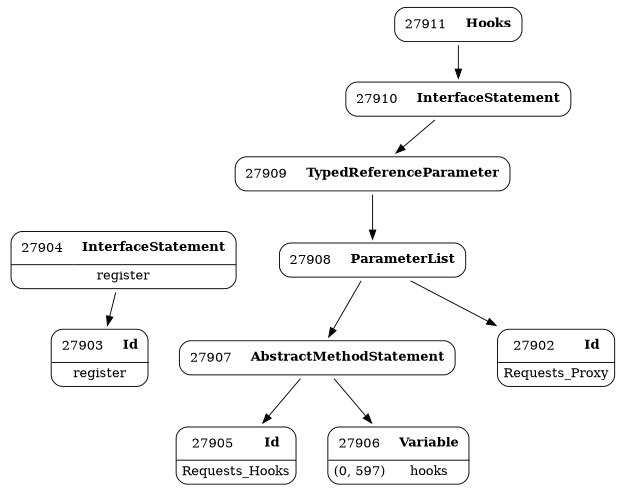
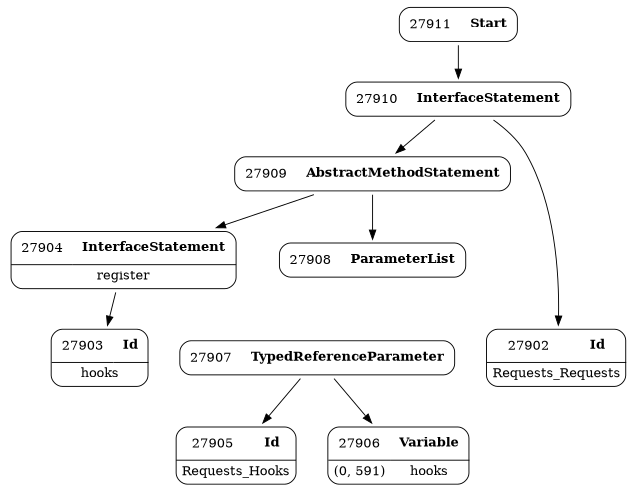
(489, 24) -> (489, 24)
(403, 173) -> (403, 173)
none -> (269, 210)
(449, 301) -> (548, 210)
(347, 305) -> none
(348, 357) -> (348, 357)
(100, 374) -> (100, 374)
(557, 374) -> (557, 374)
(360, 471) -> (360, 471)
